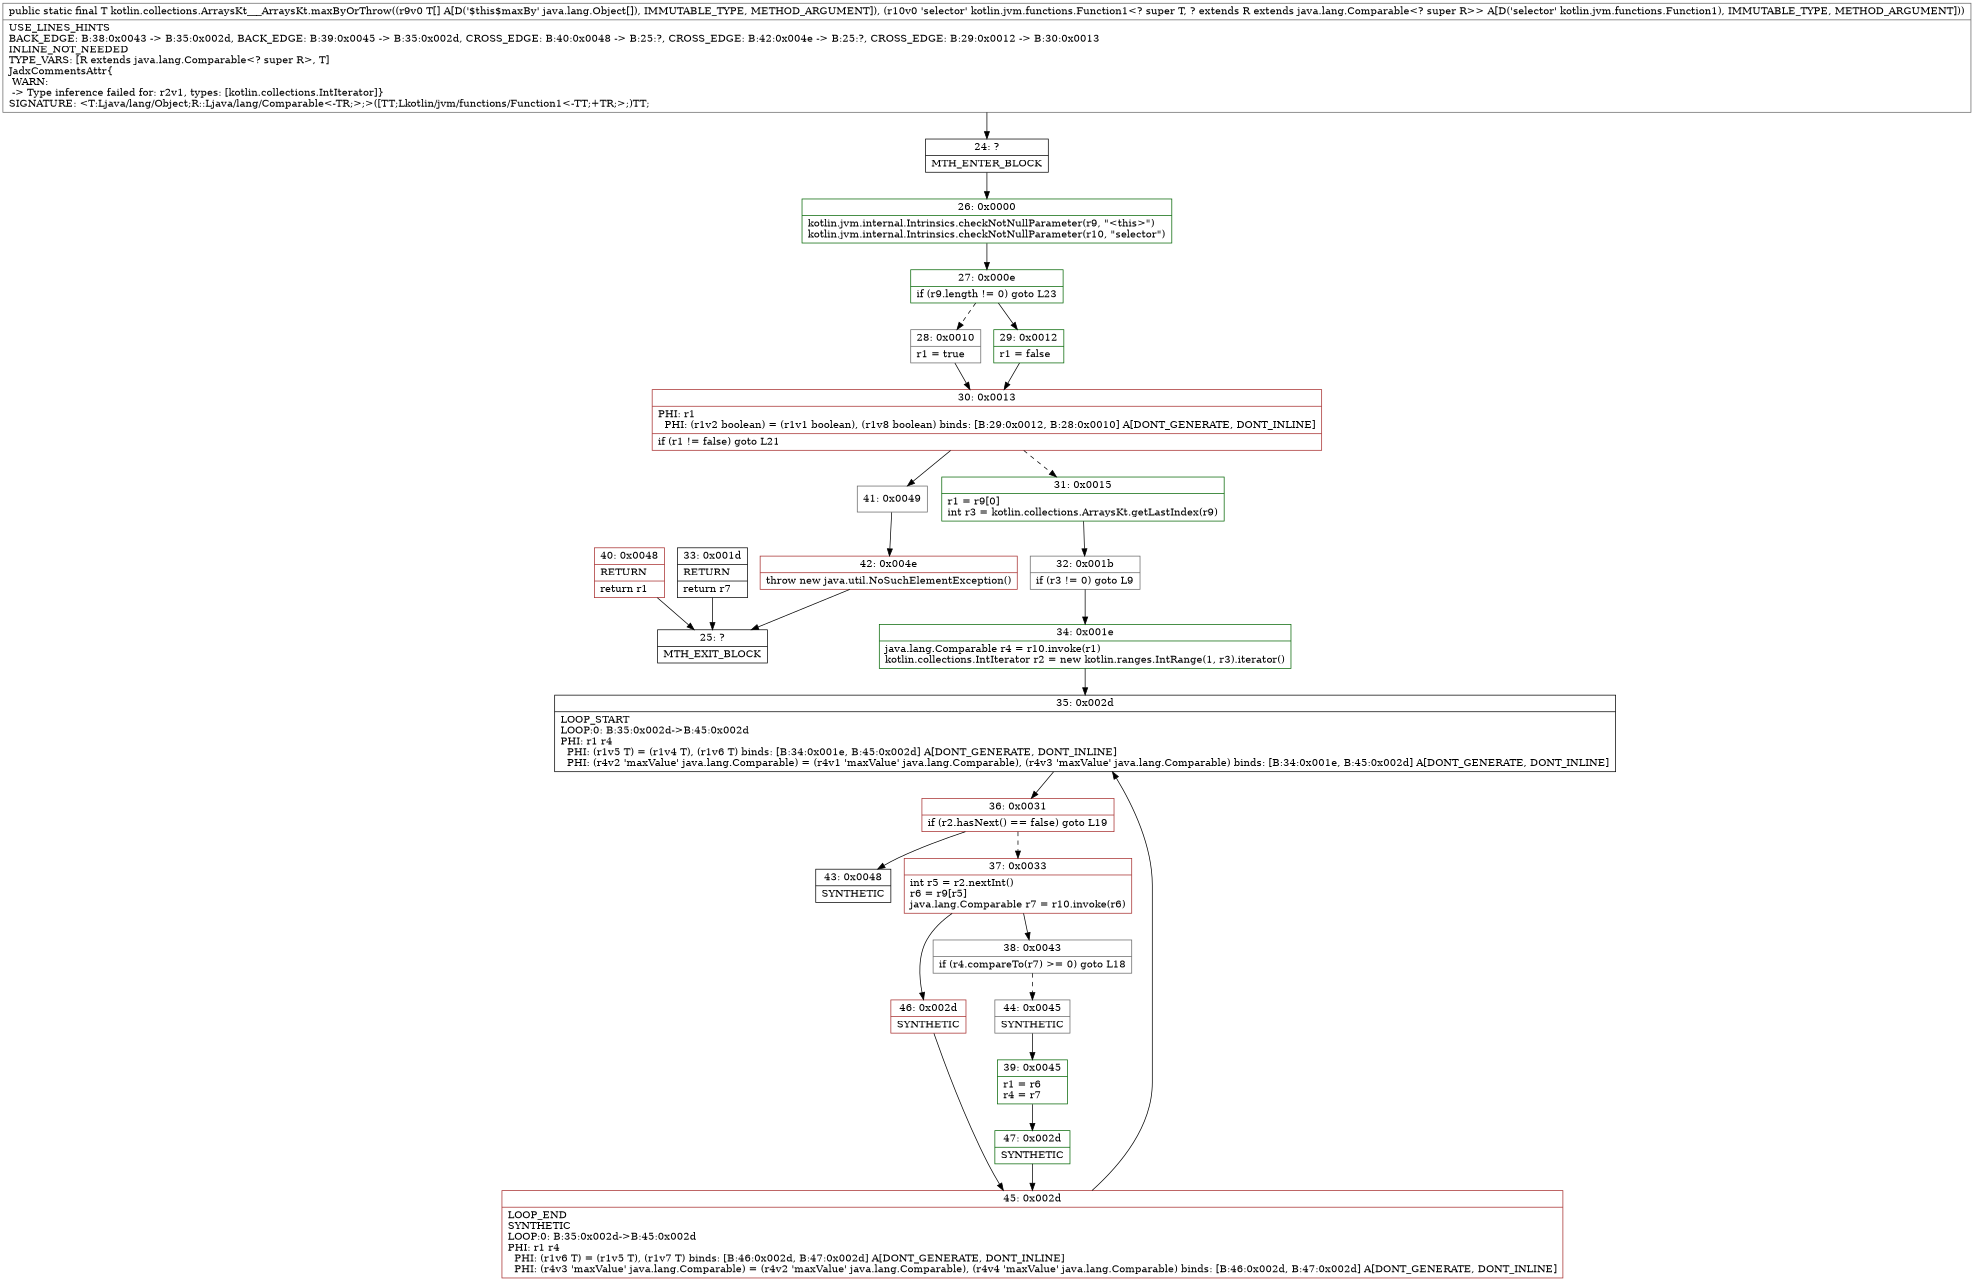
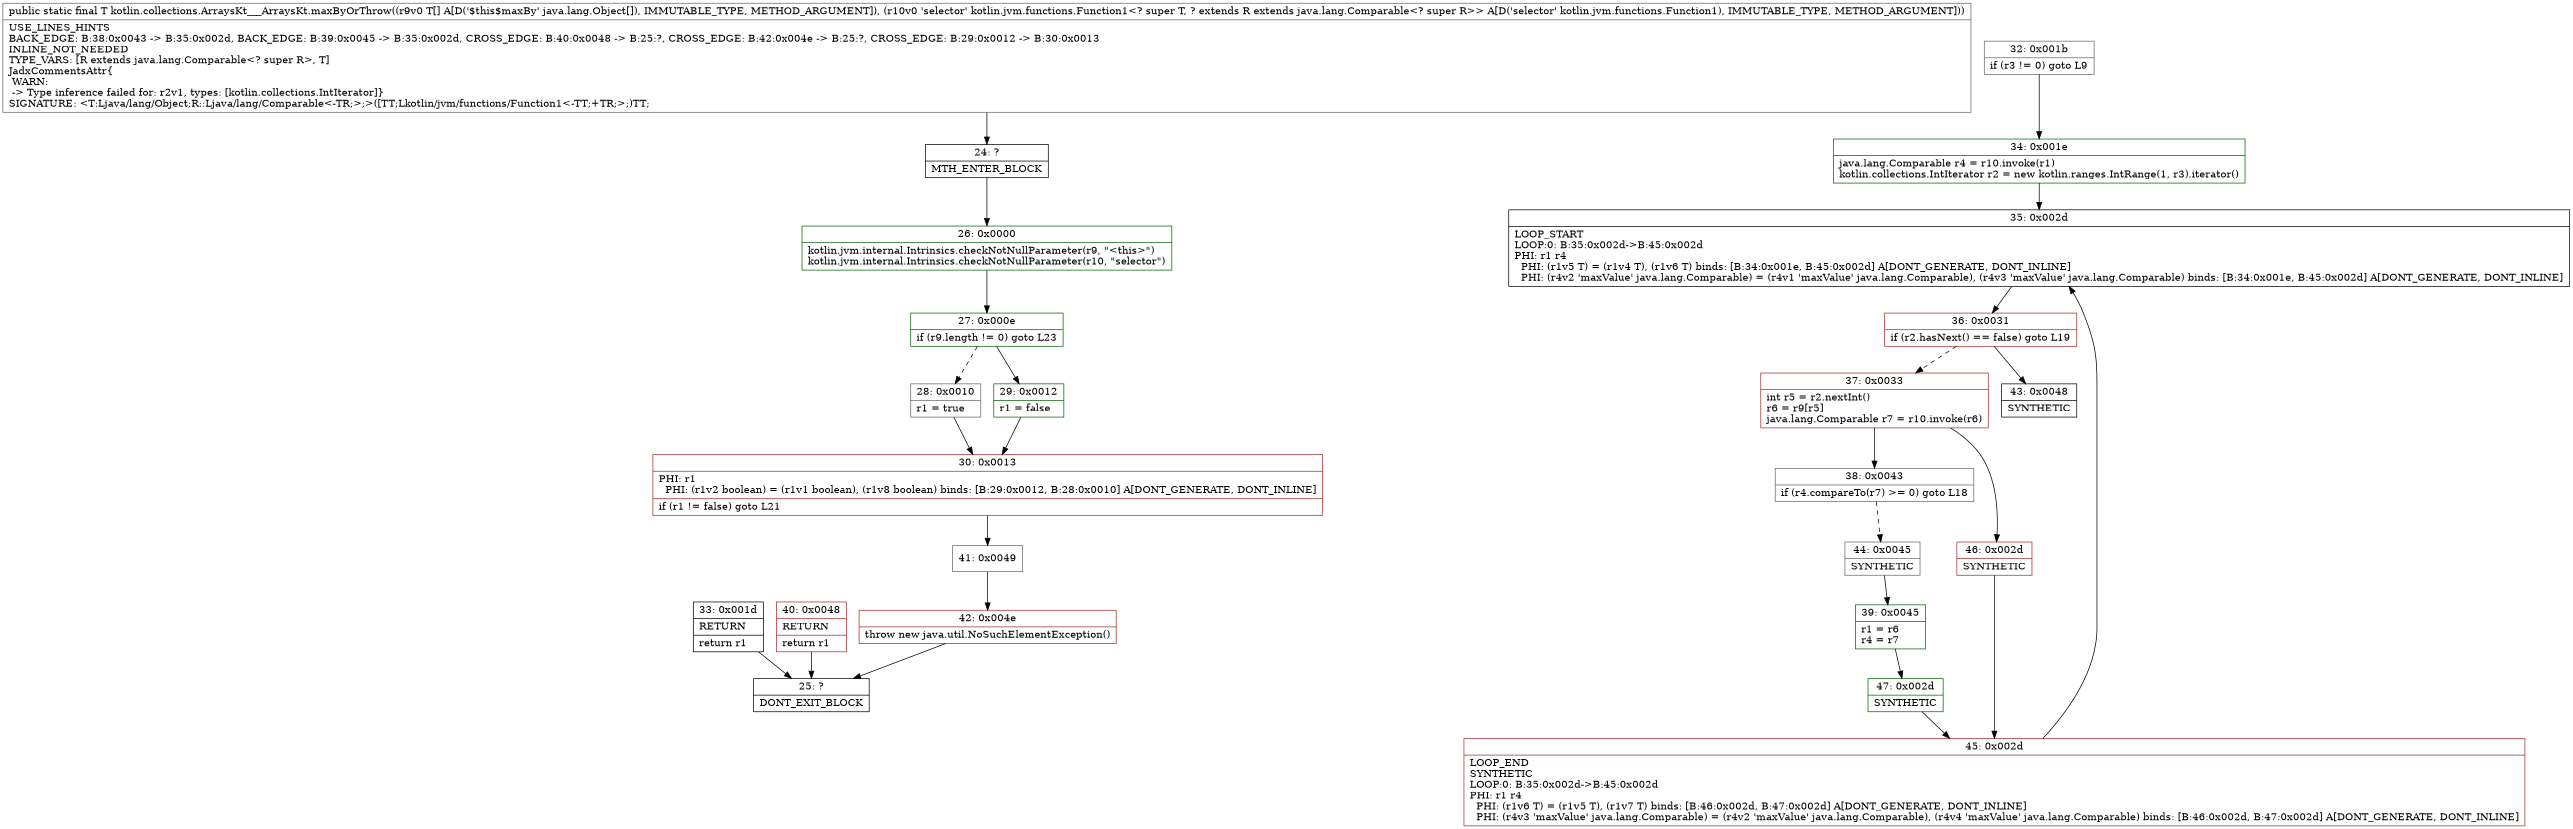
(1083, 499) -> none
(707, 589) -> (723, 643)
(712, 654) -> (811, 703)
